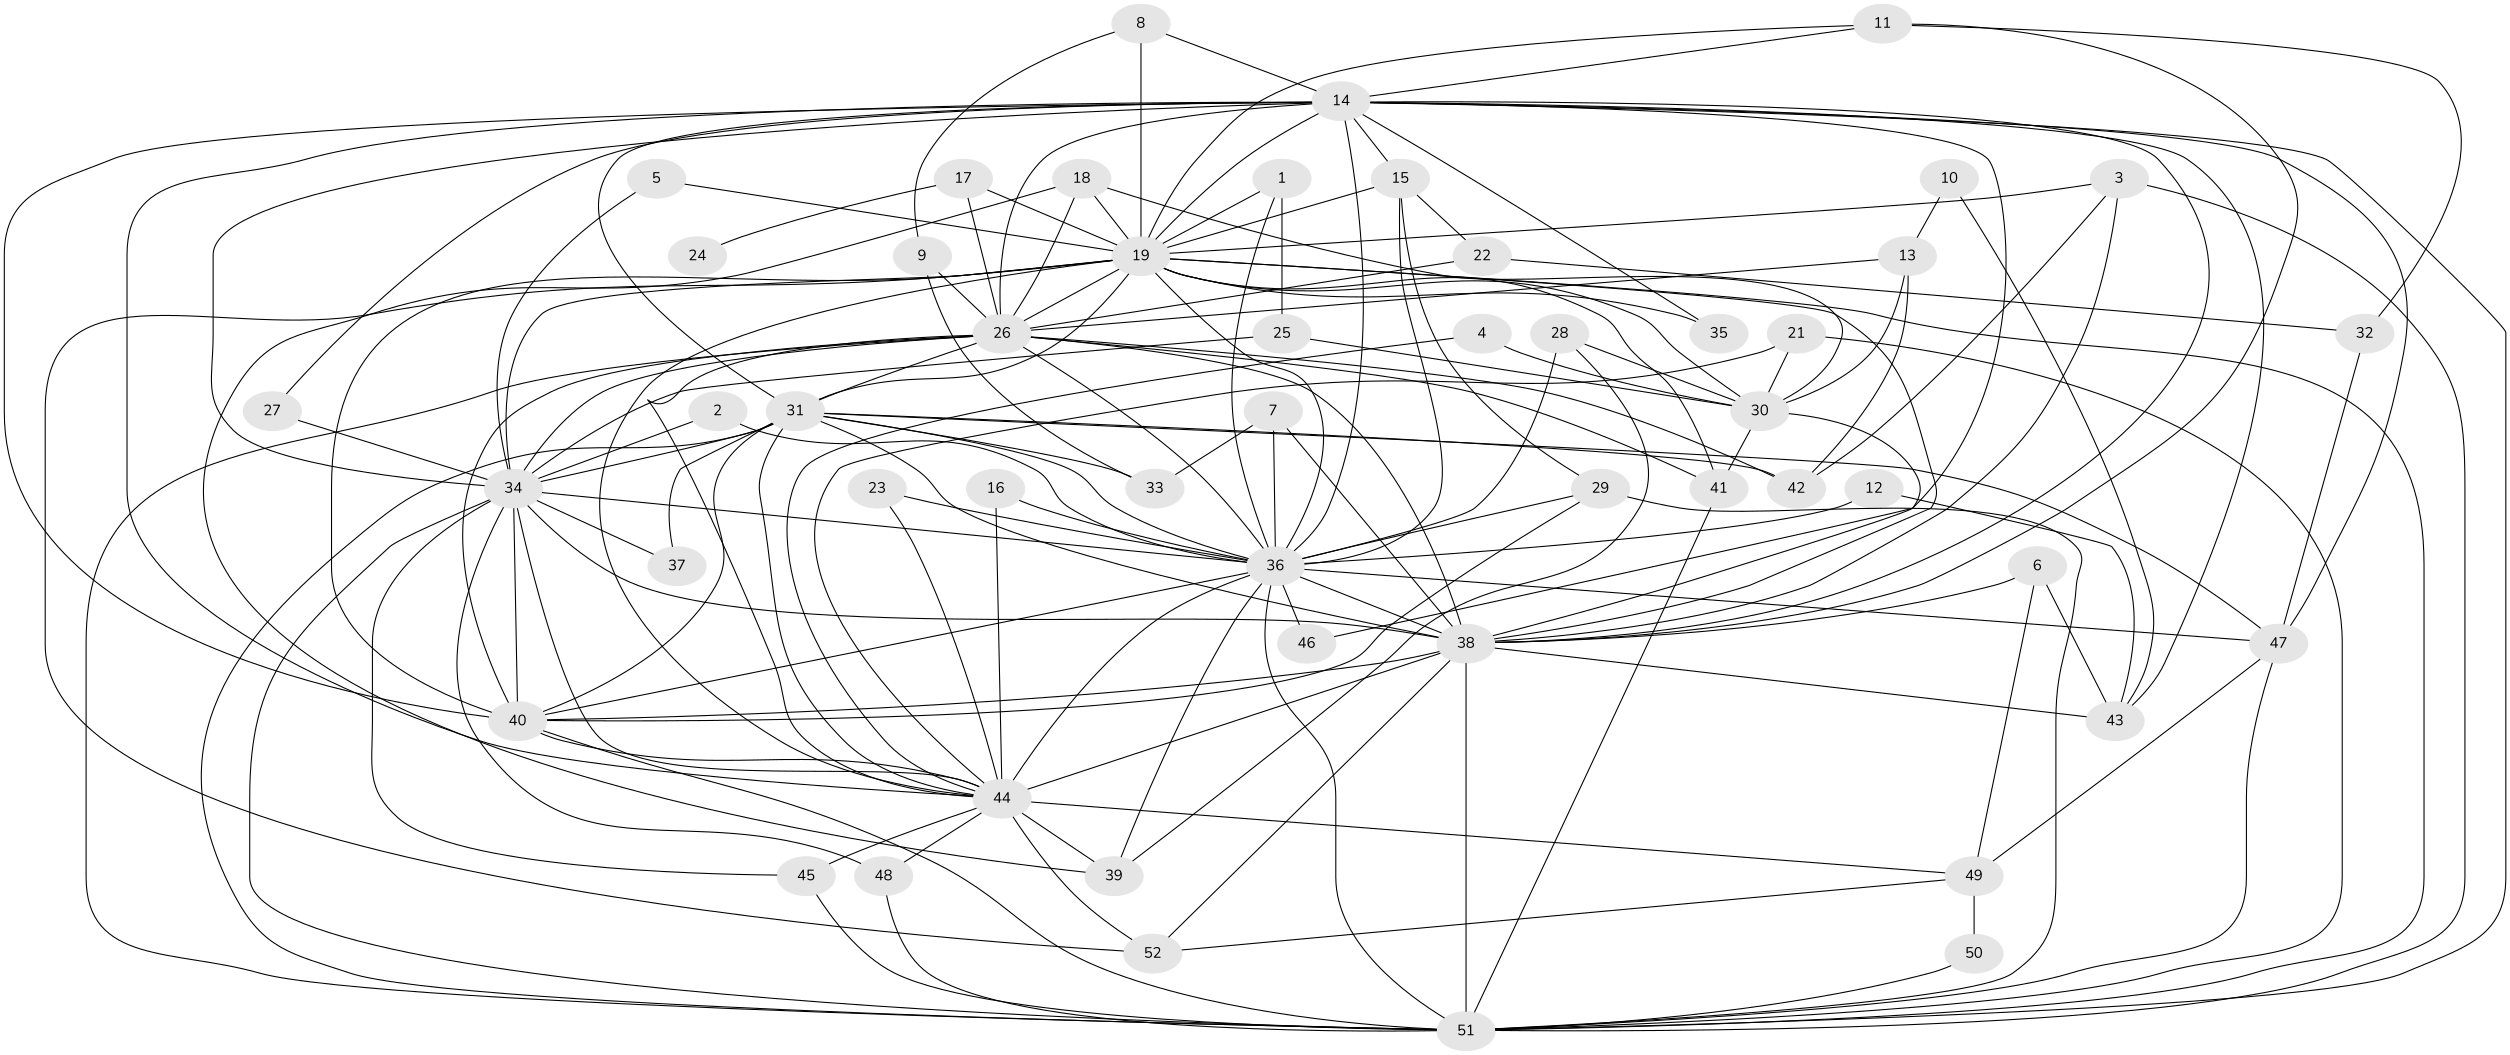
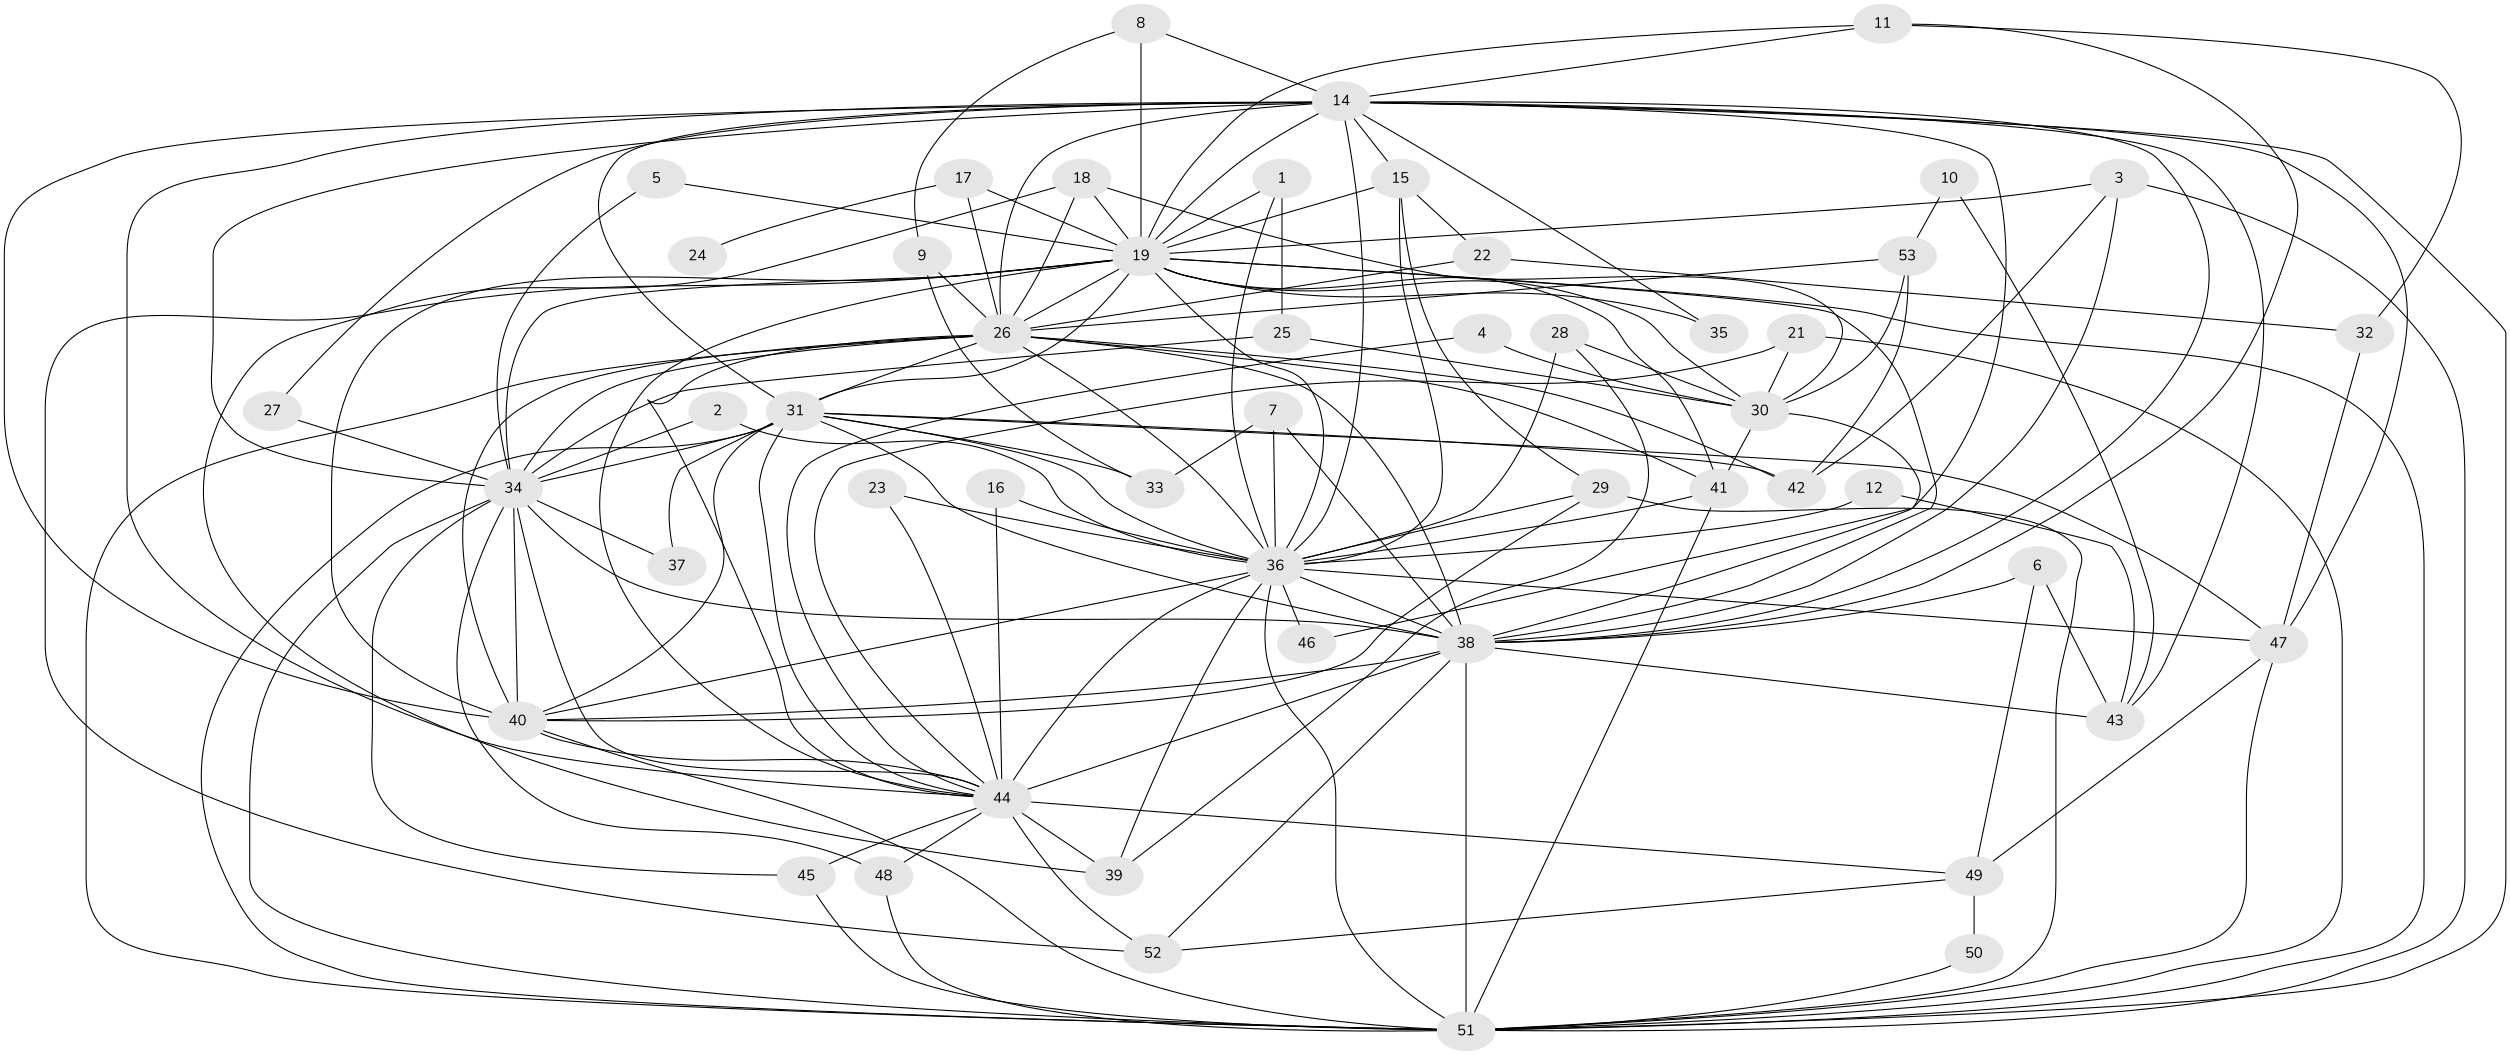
(1907, 256) -> (1907, 256)
(894, 527) -> (1499, 533)
